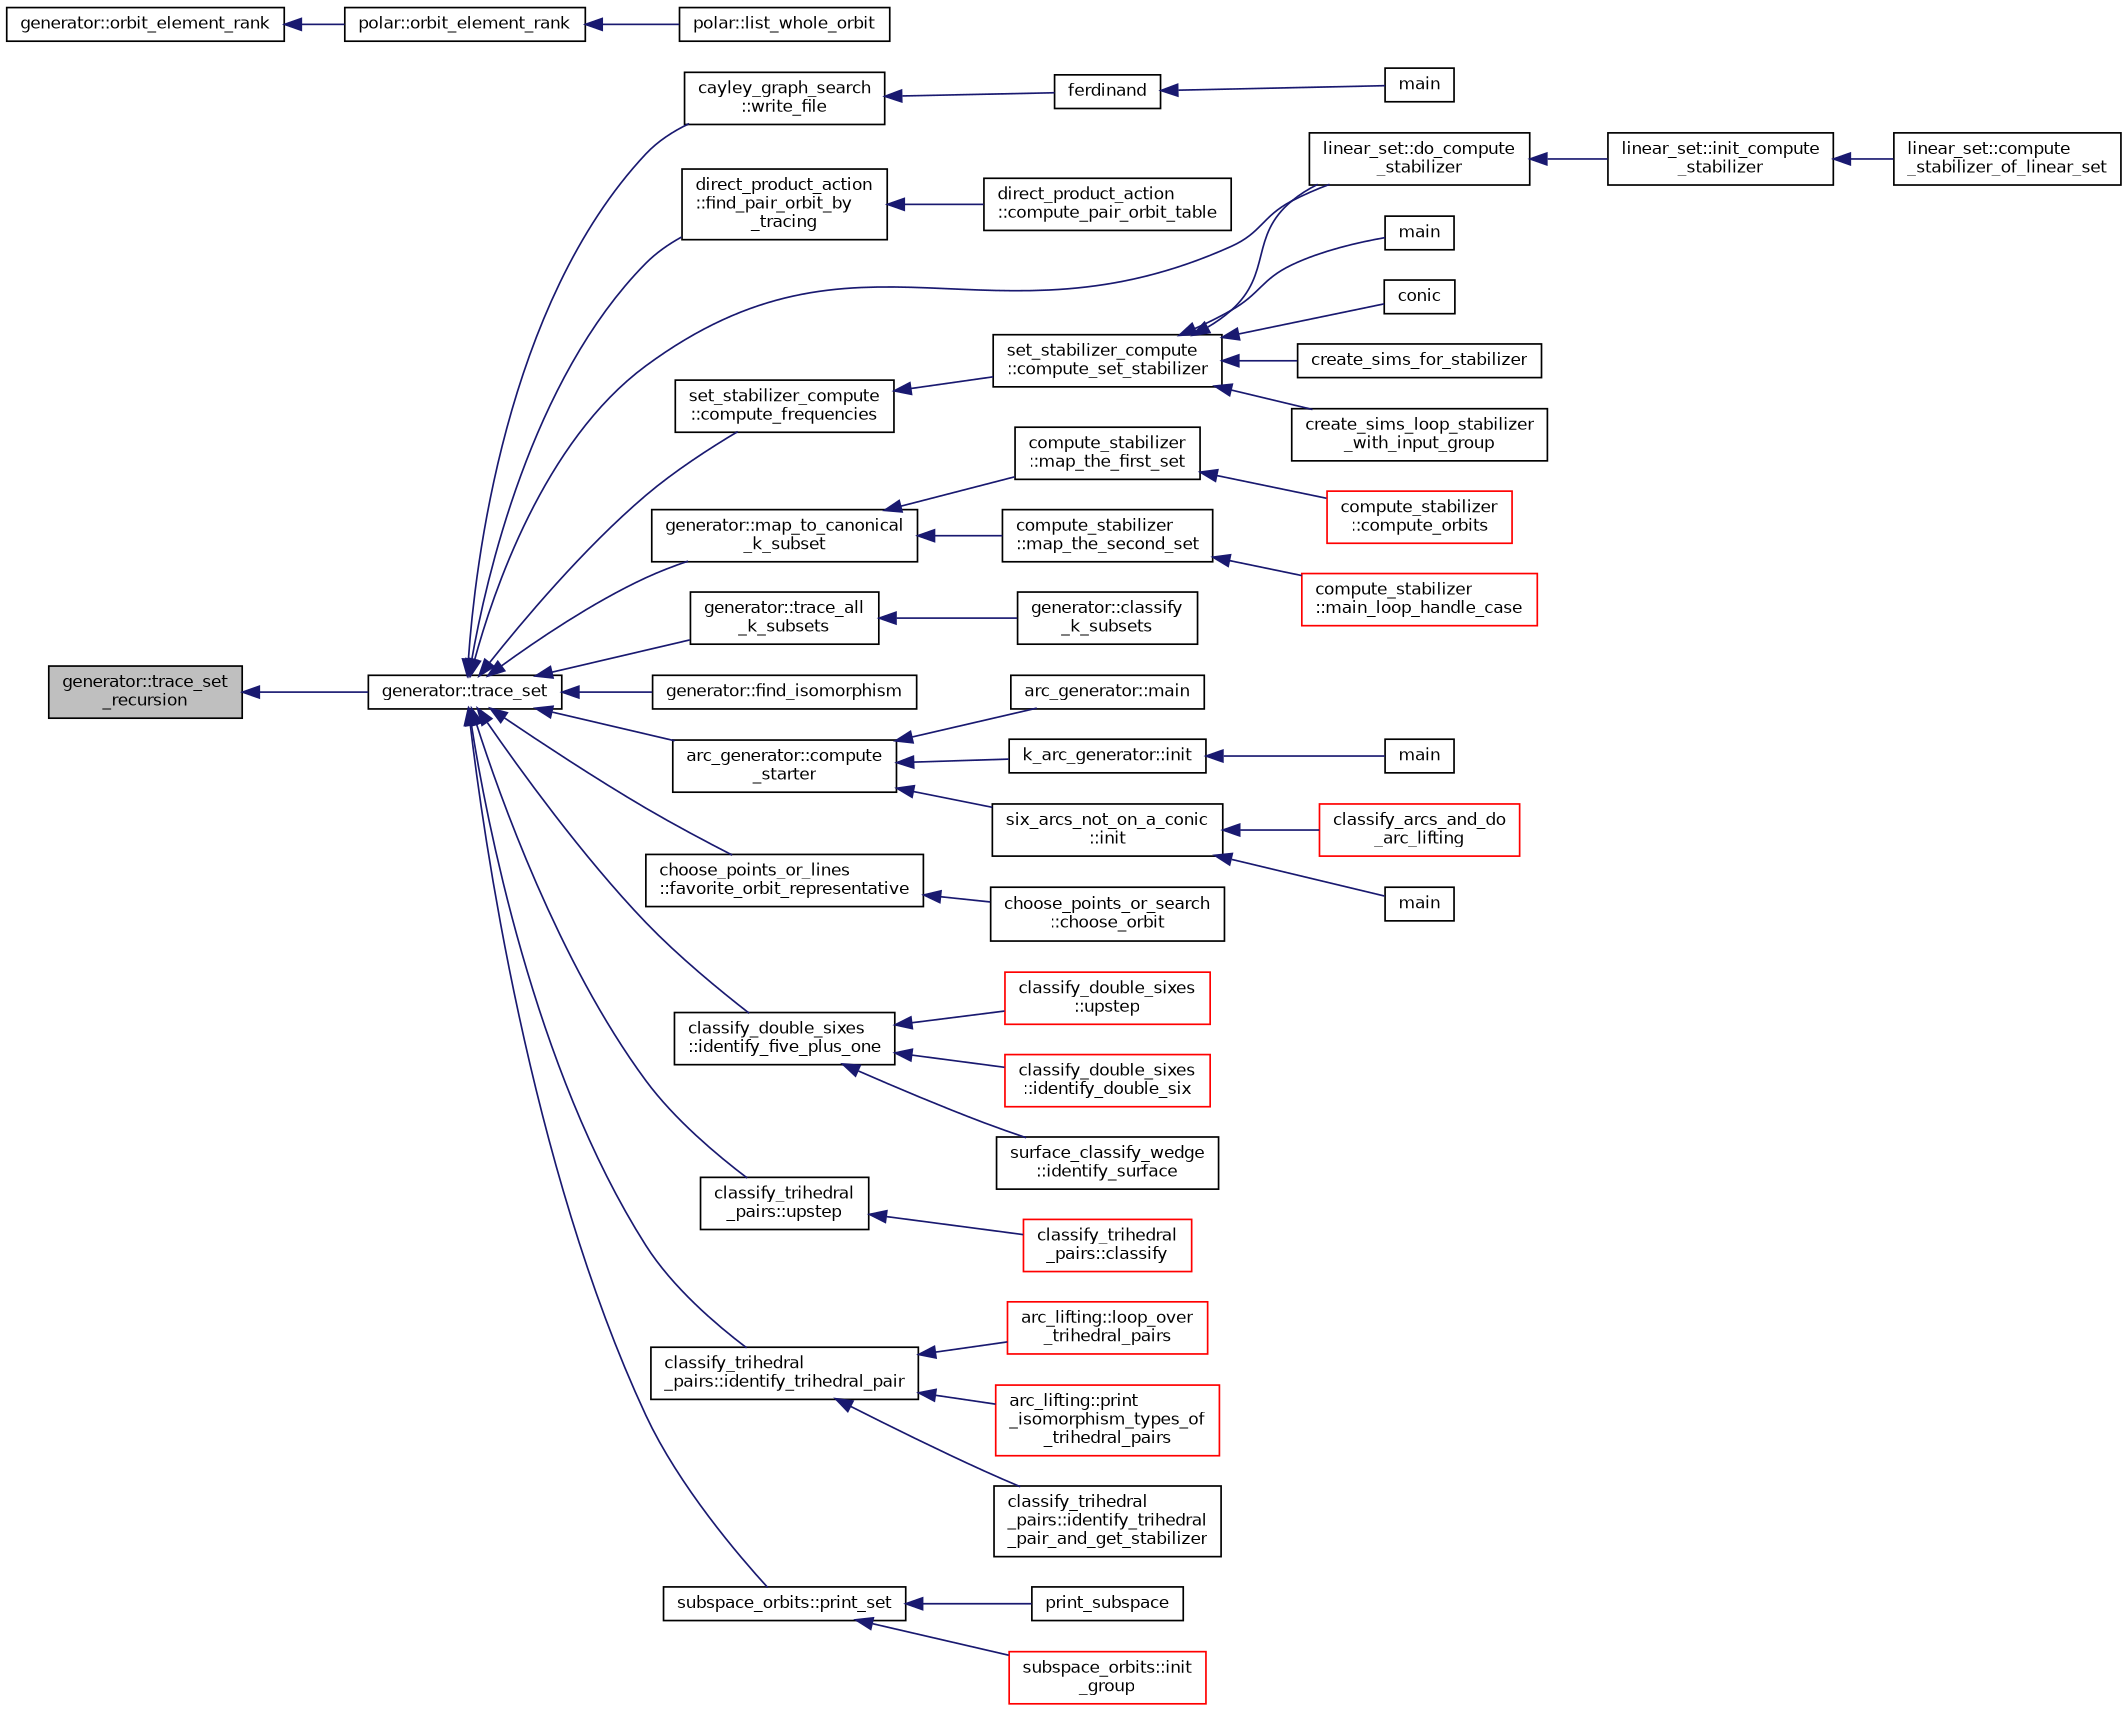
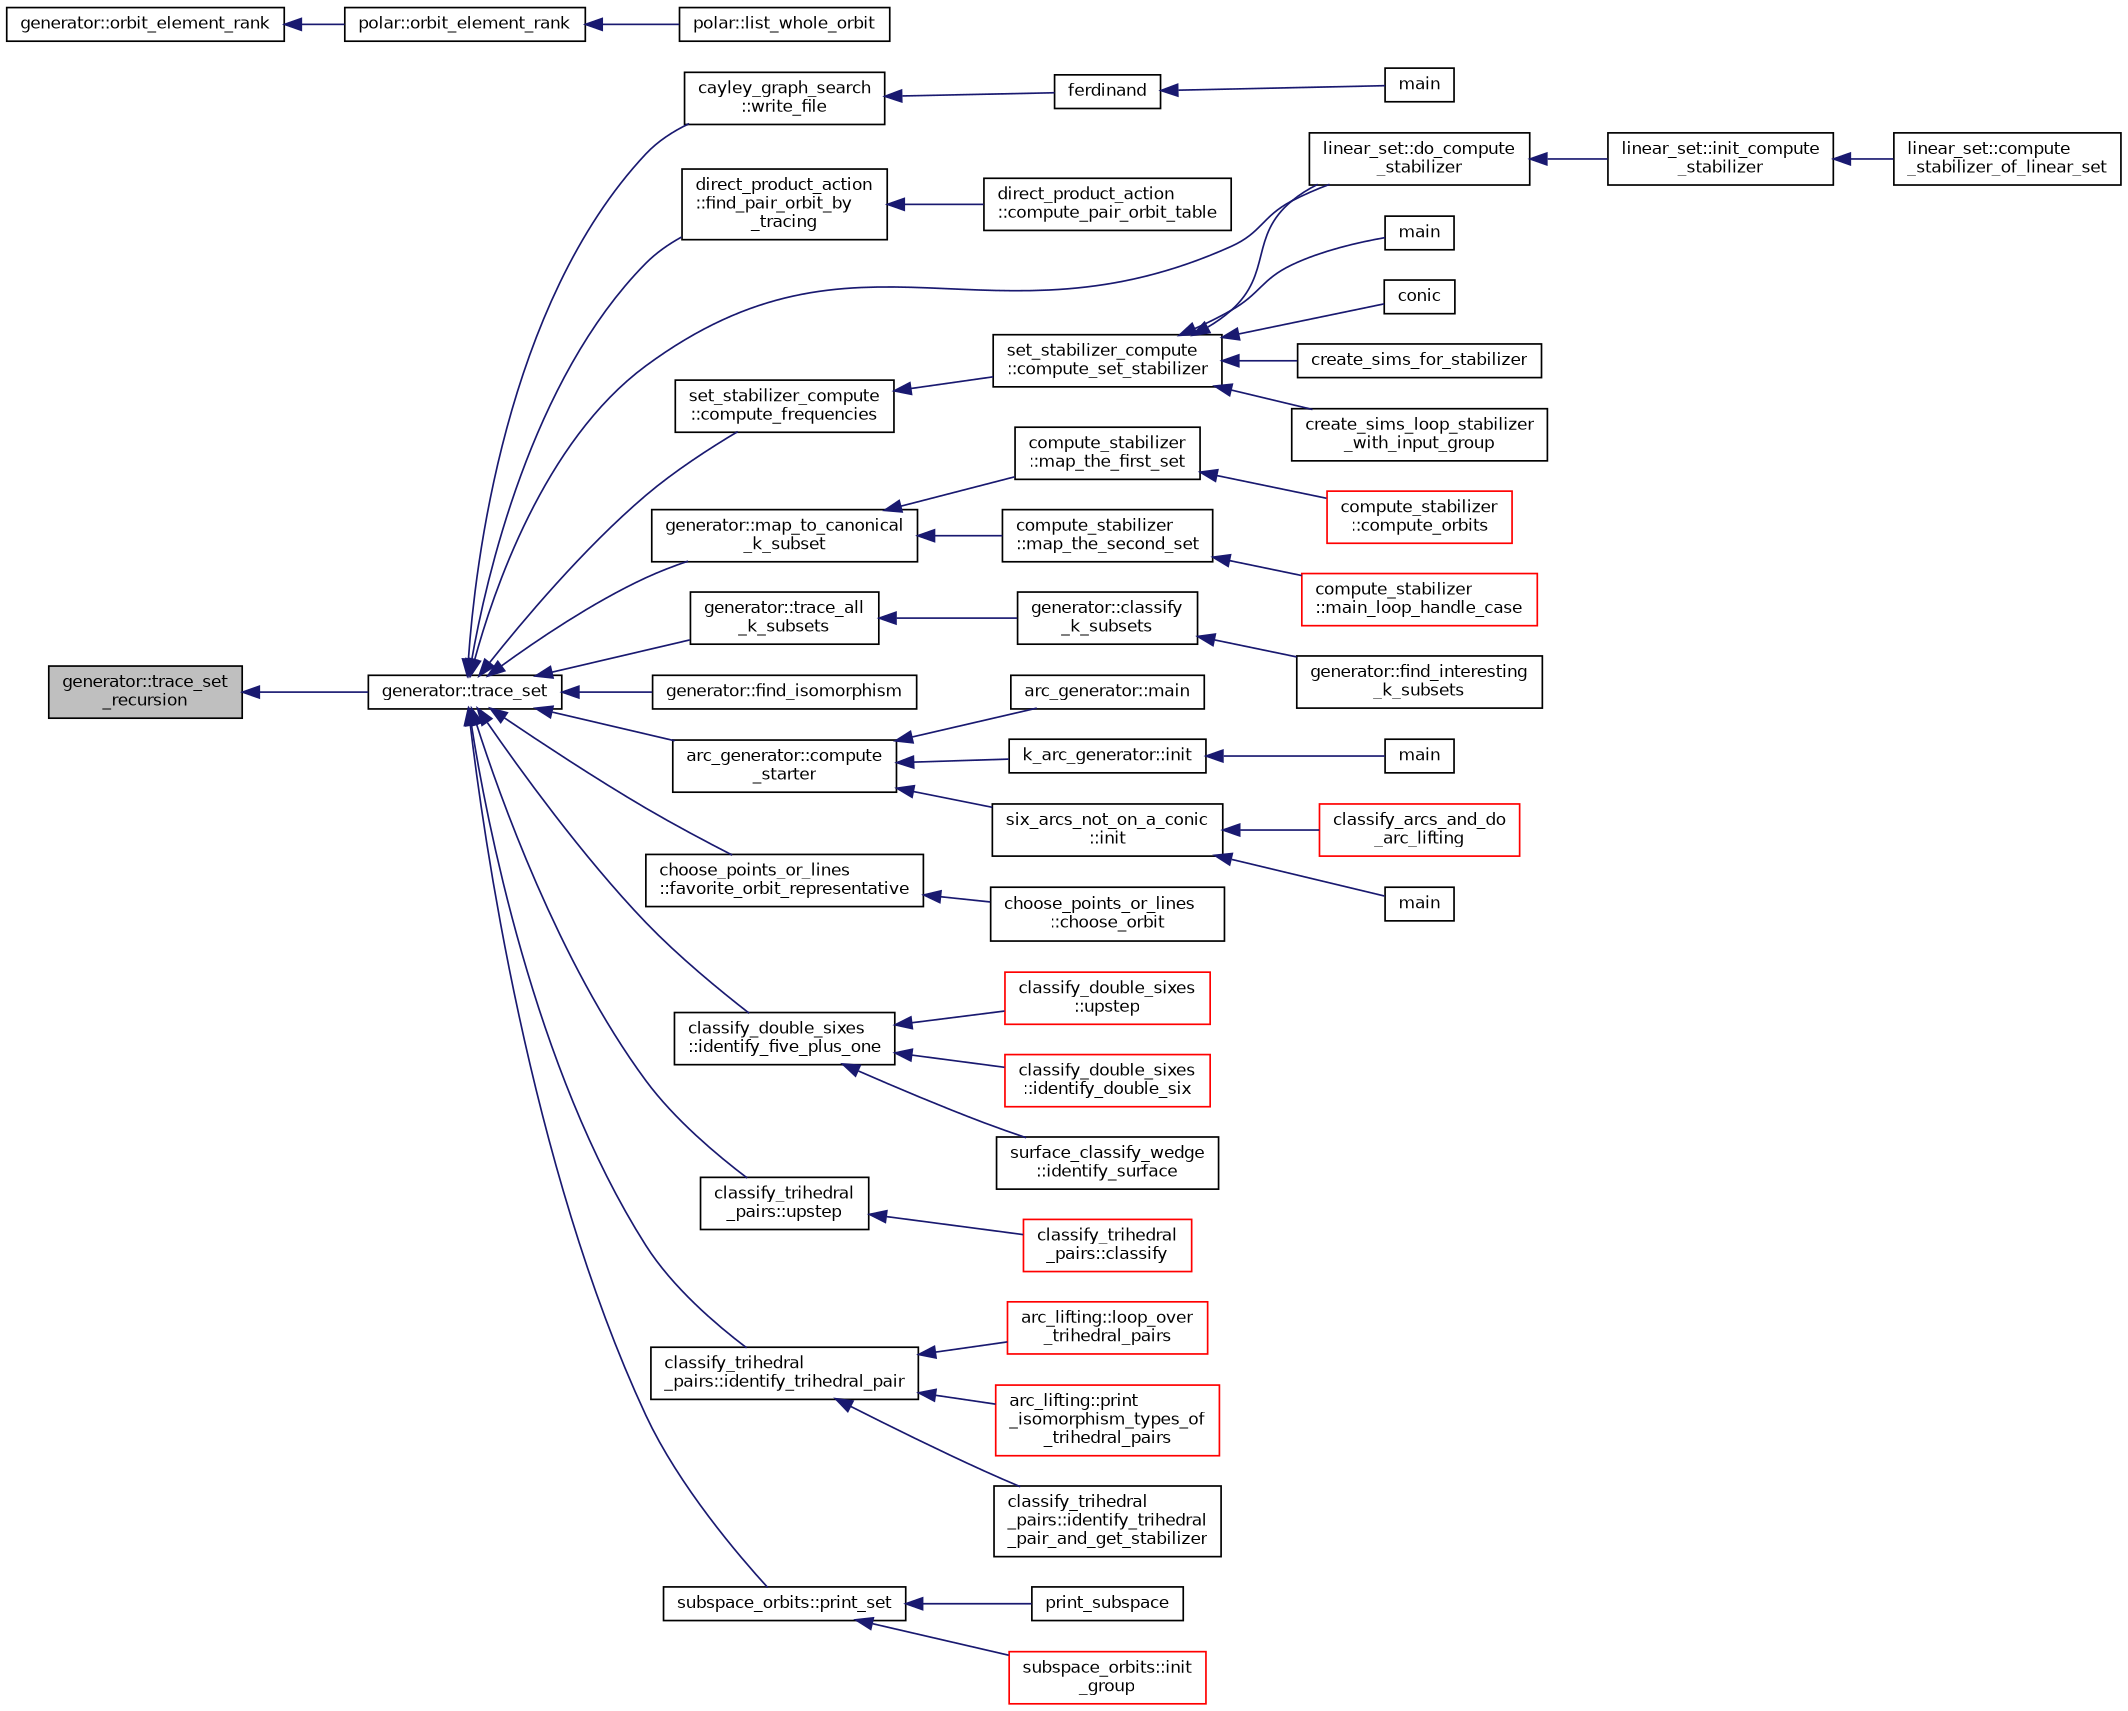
none -> (1420, 682)
(1108, 914) -> (1108, 914)
